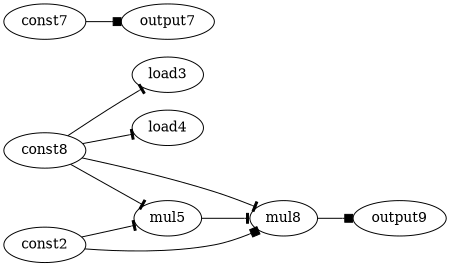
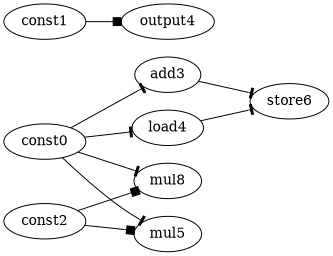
(45, 22) -> (45, 22)
(168, 22) -> (168, 22)
(168, 75) -> (168, 75)
none -> (289, 101)
(45, 150) -> (45, 142)
(223, 218) -> none
(400, 218) -> none
(106, 232) -> (105, 227)
